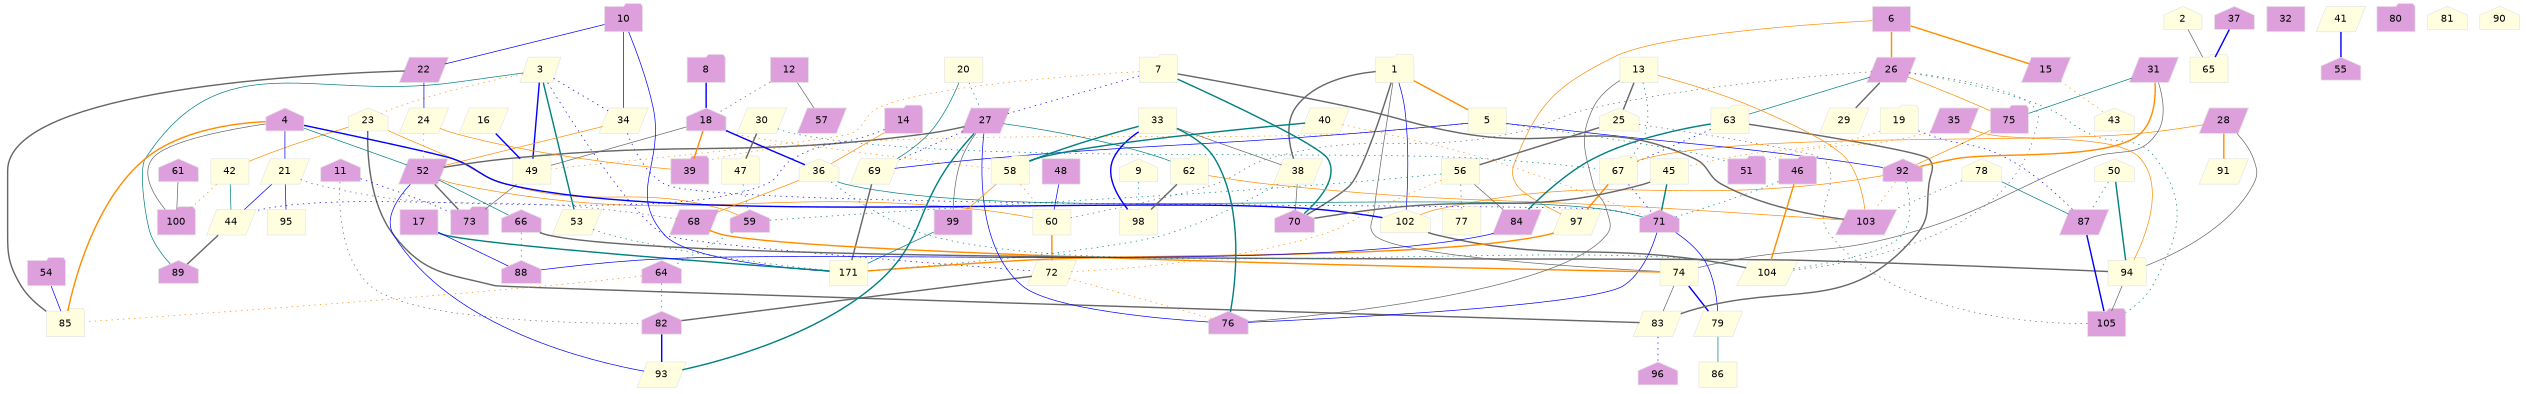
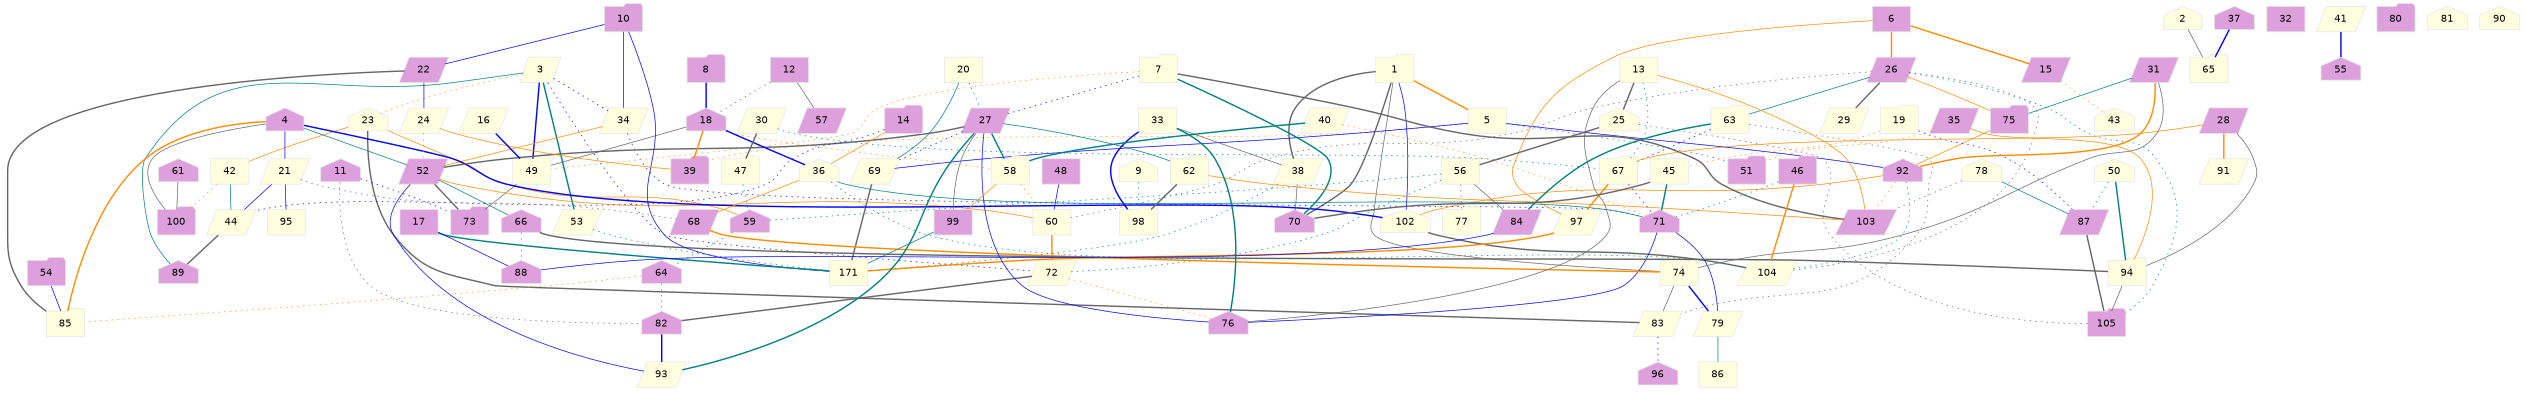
(1084, 142) -> (998, 146)
(1925, 220) -> (1925, 220)
(1262, 249) -> (1262, 249)
(2096, 277) -> (2096, 277)
